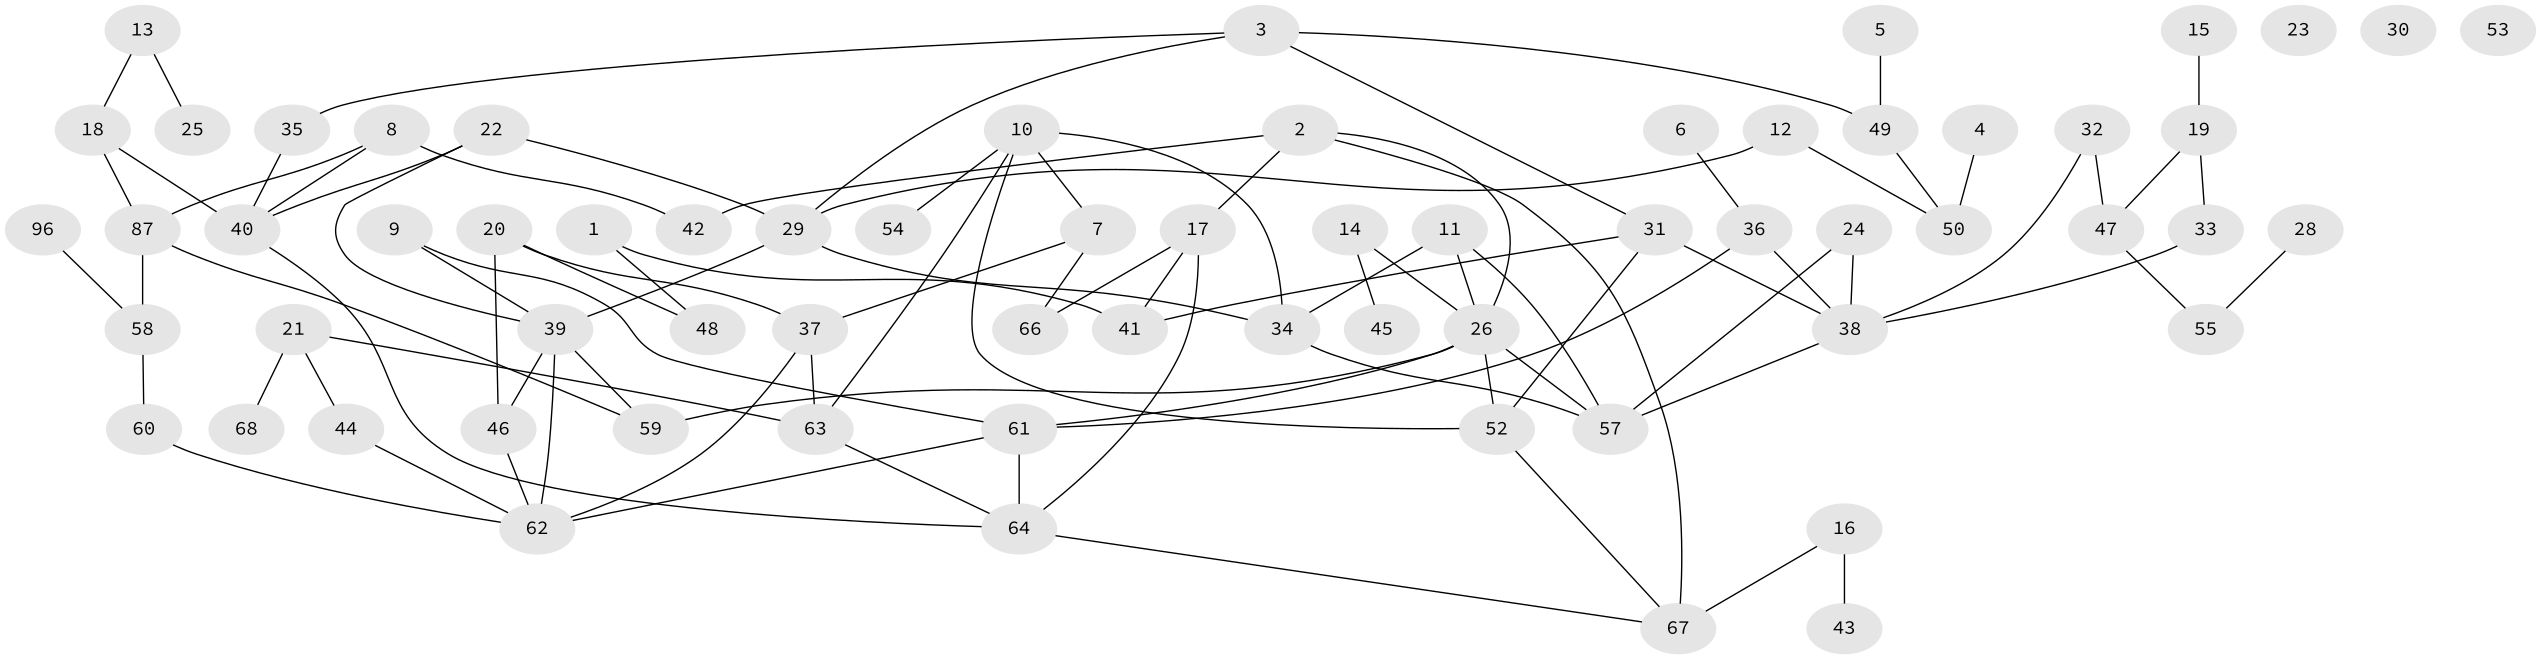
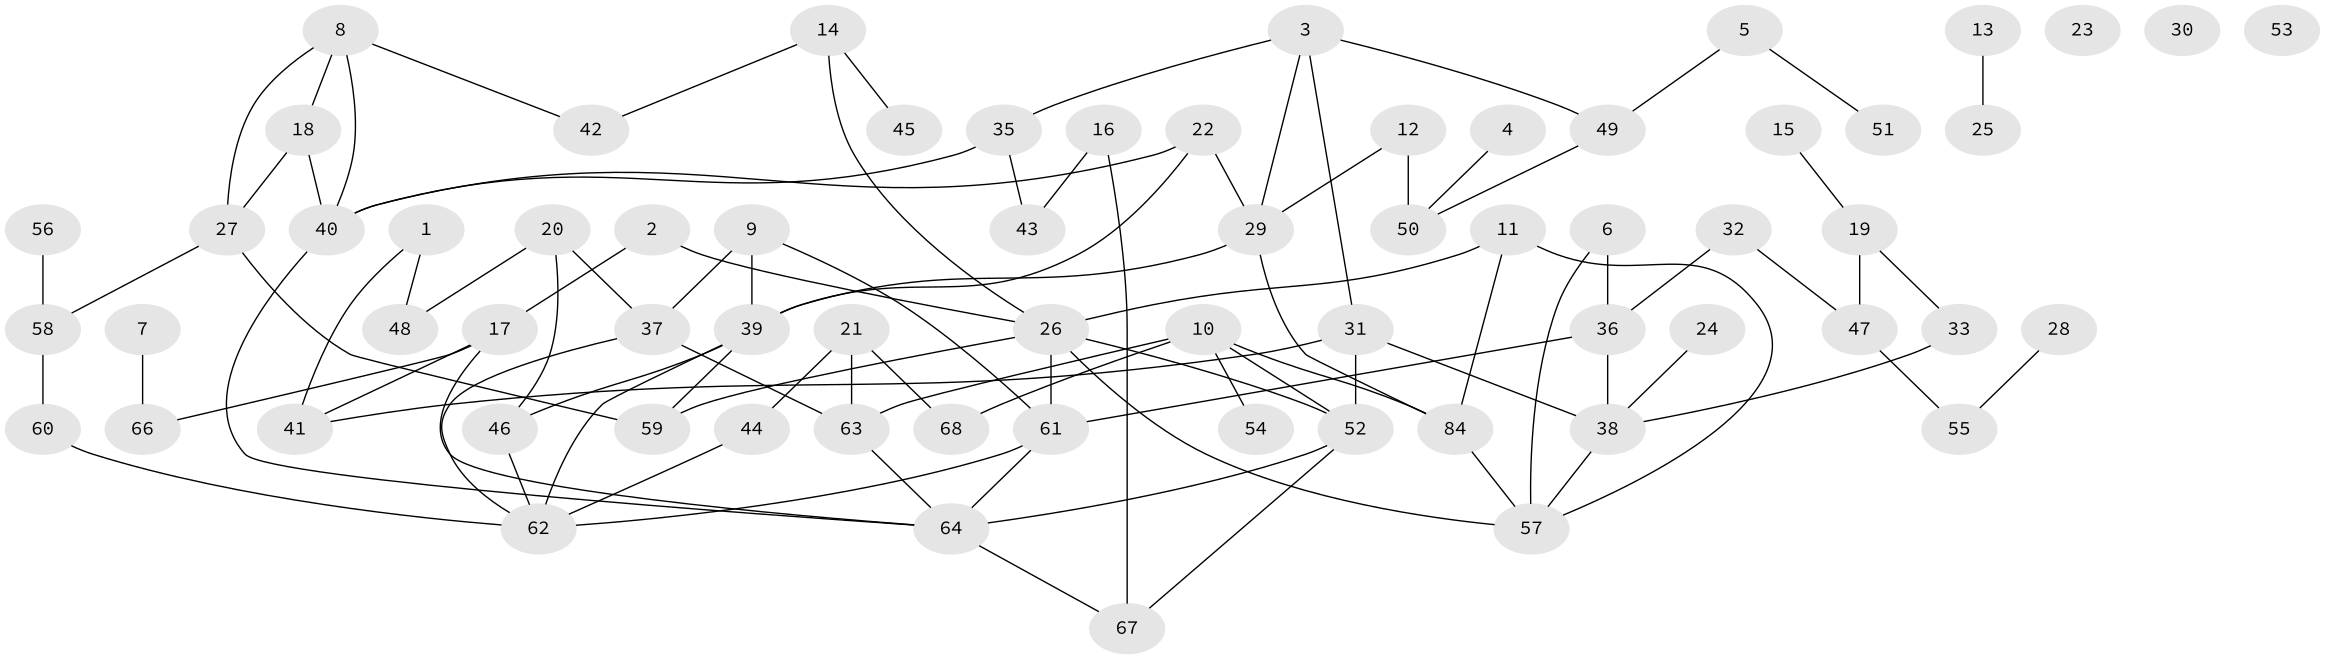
(118, 80) -> (322, 80)
none -> (1883, 130)
(1019, 165) -> (710, 80)
none -> (1014, 171)
(1061, 181) -> (1042, 388)
(43, 230) -> (43, 230)
(143, 230) -> (227, 230)
(2000, 258) -> (1671, 280)
(993, 267) -> (702, 280)
(1602, 279) -> none
(1282, 330) -> (1455, 429)
(1732, 330) -> (1540, 373)
none -> (1160, 493)
